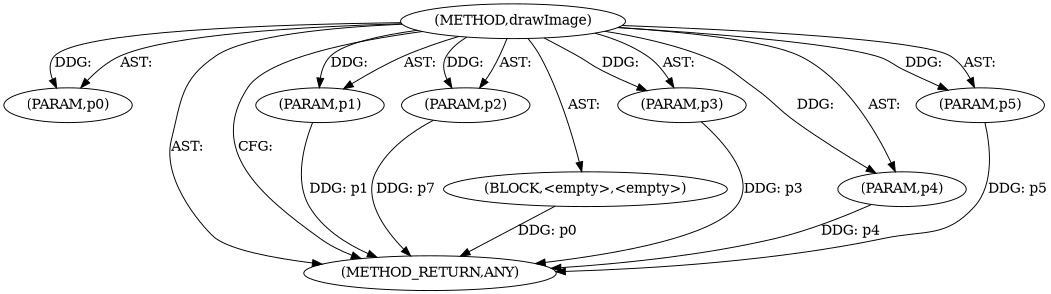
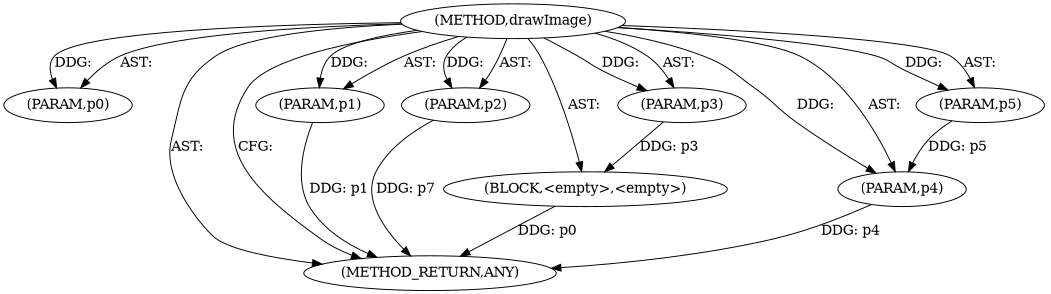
(693, 232) -> (638, 144)
(818, 250) -> (929, 139)
